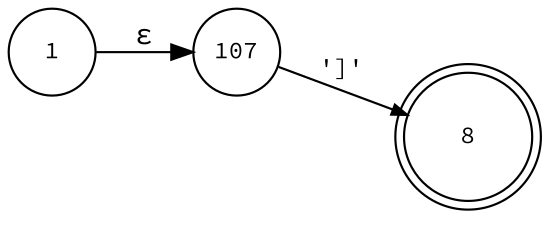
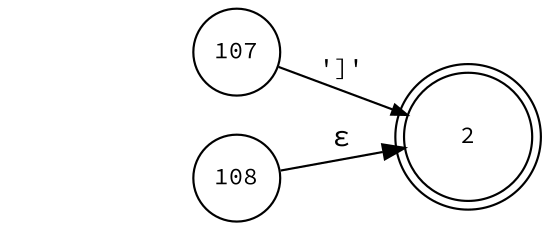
(52, 52) -> none
(468, 137) -> (468, 137)
none -> (237, 178)
